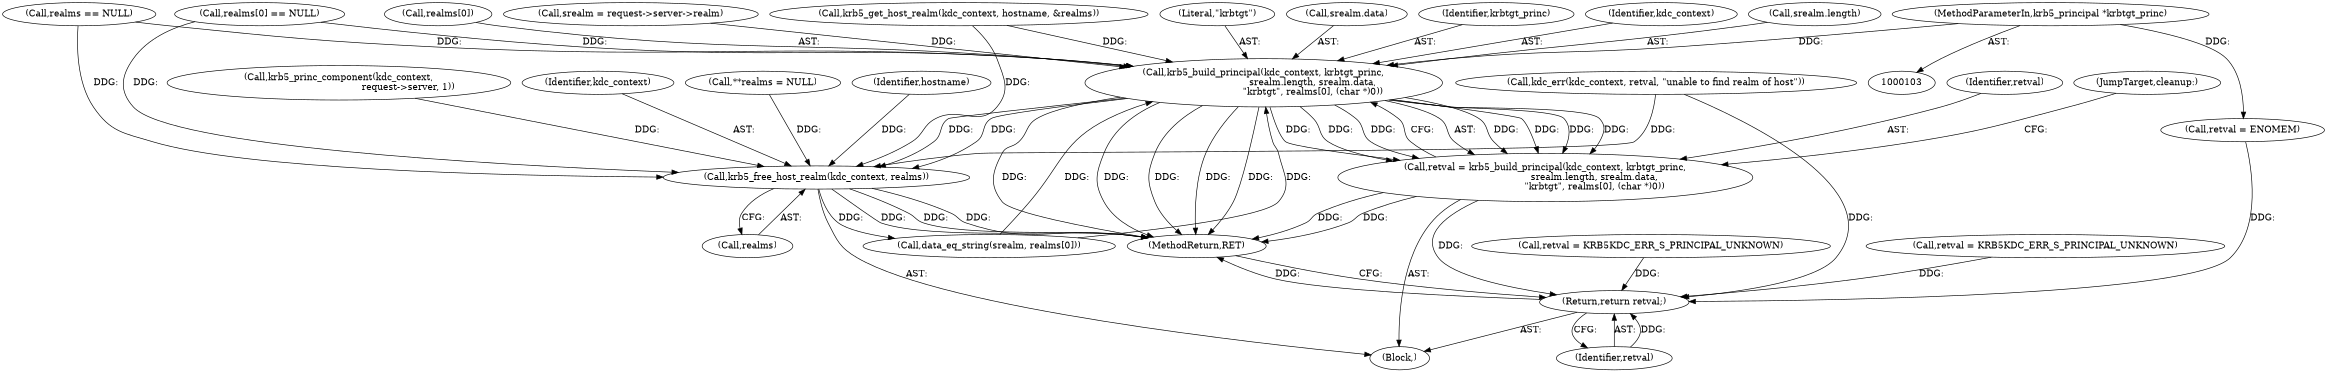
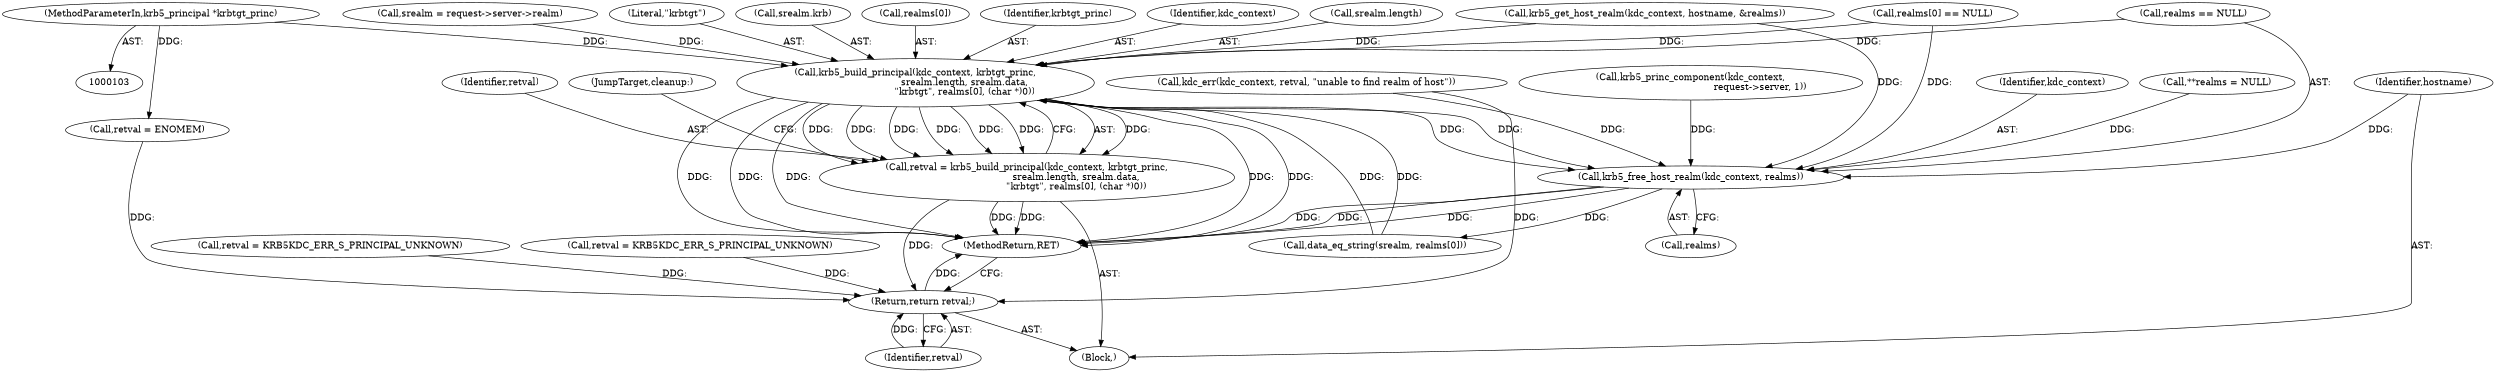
(1347, 14) -> (793, 14)
(107, 83) -> (2322, 83)
(1067, 315) -> (1879, 340)
